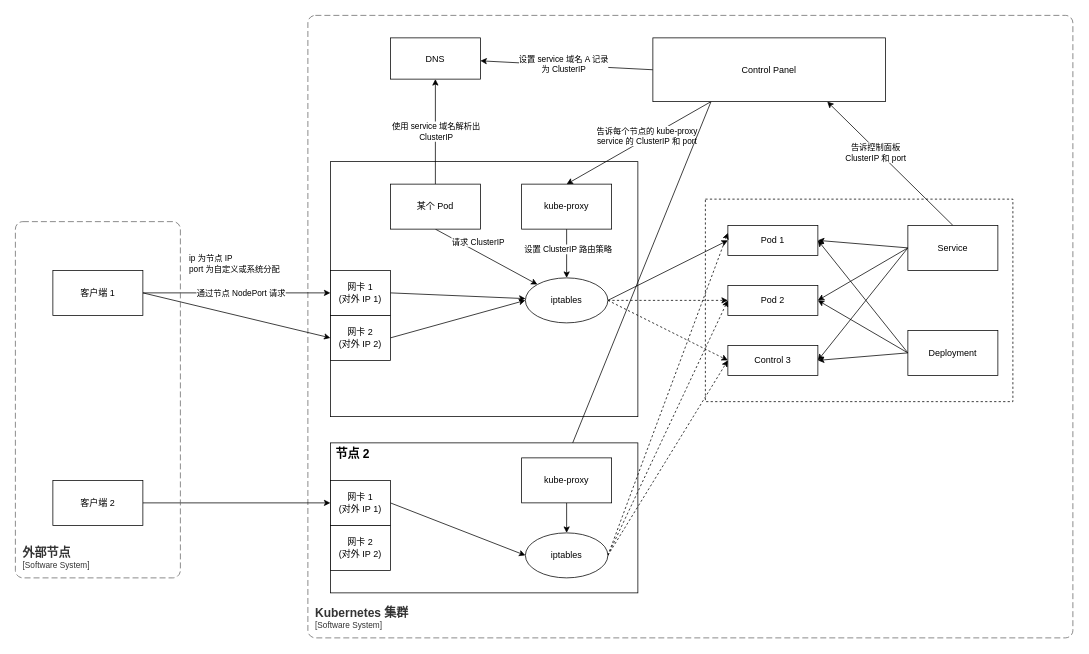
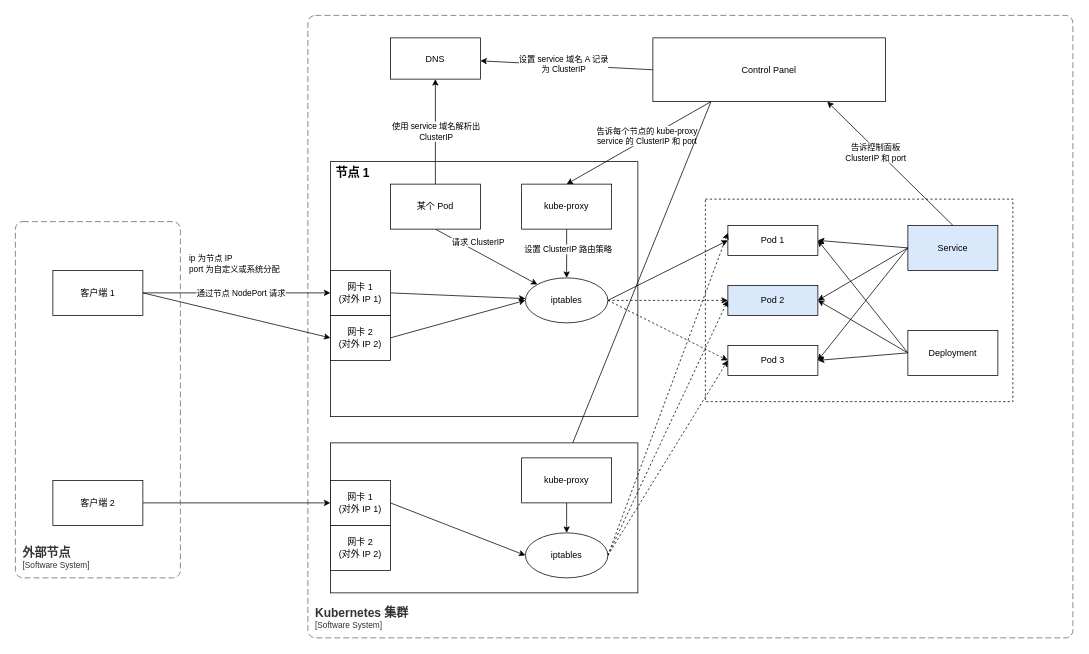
none -> (353, 173)
(953, 248) -> (953, 248)
(773, 300) -> (773, 300)
(773, 360) -> (773, 360)
(353, 454) -> none
